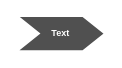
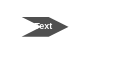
(60, 33) -> (44, 27)
